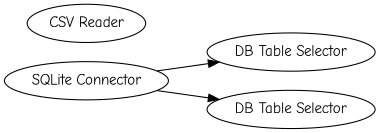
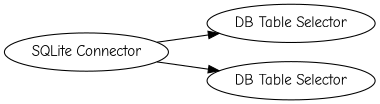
(86, 23) -> none
